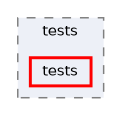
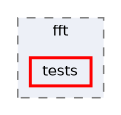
(61, 32) -> (61, 32)
